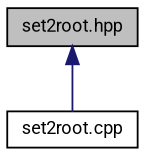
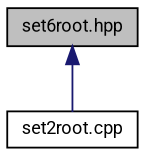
(72, 27) -> (72, 27)
